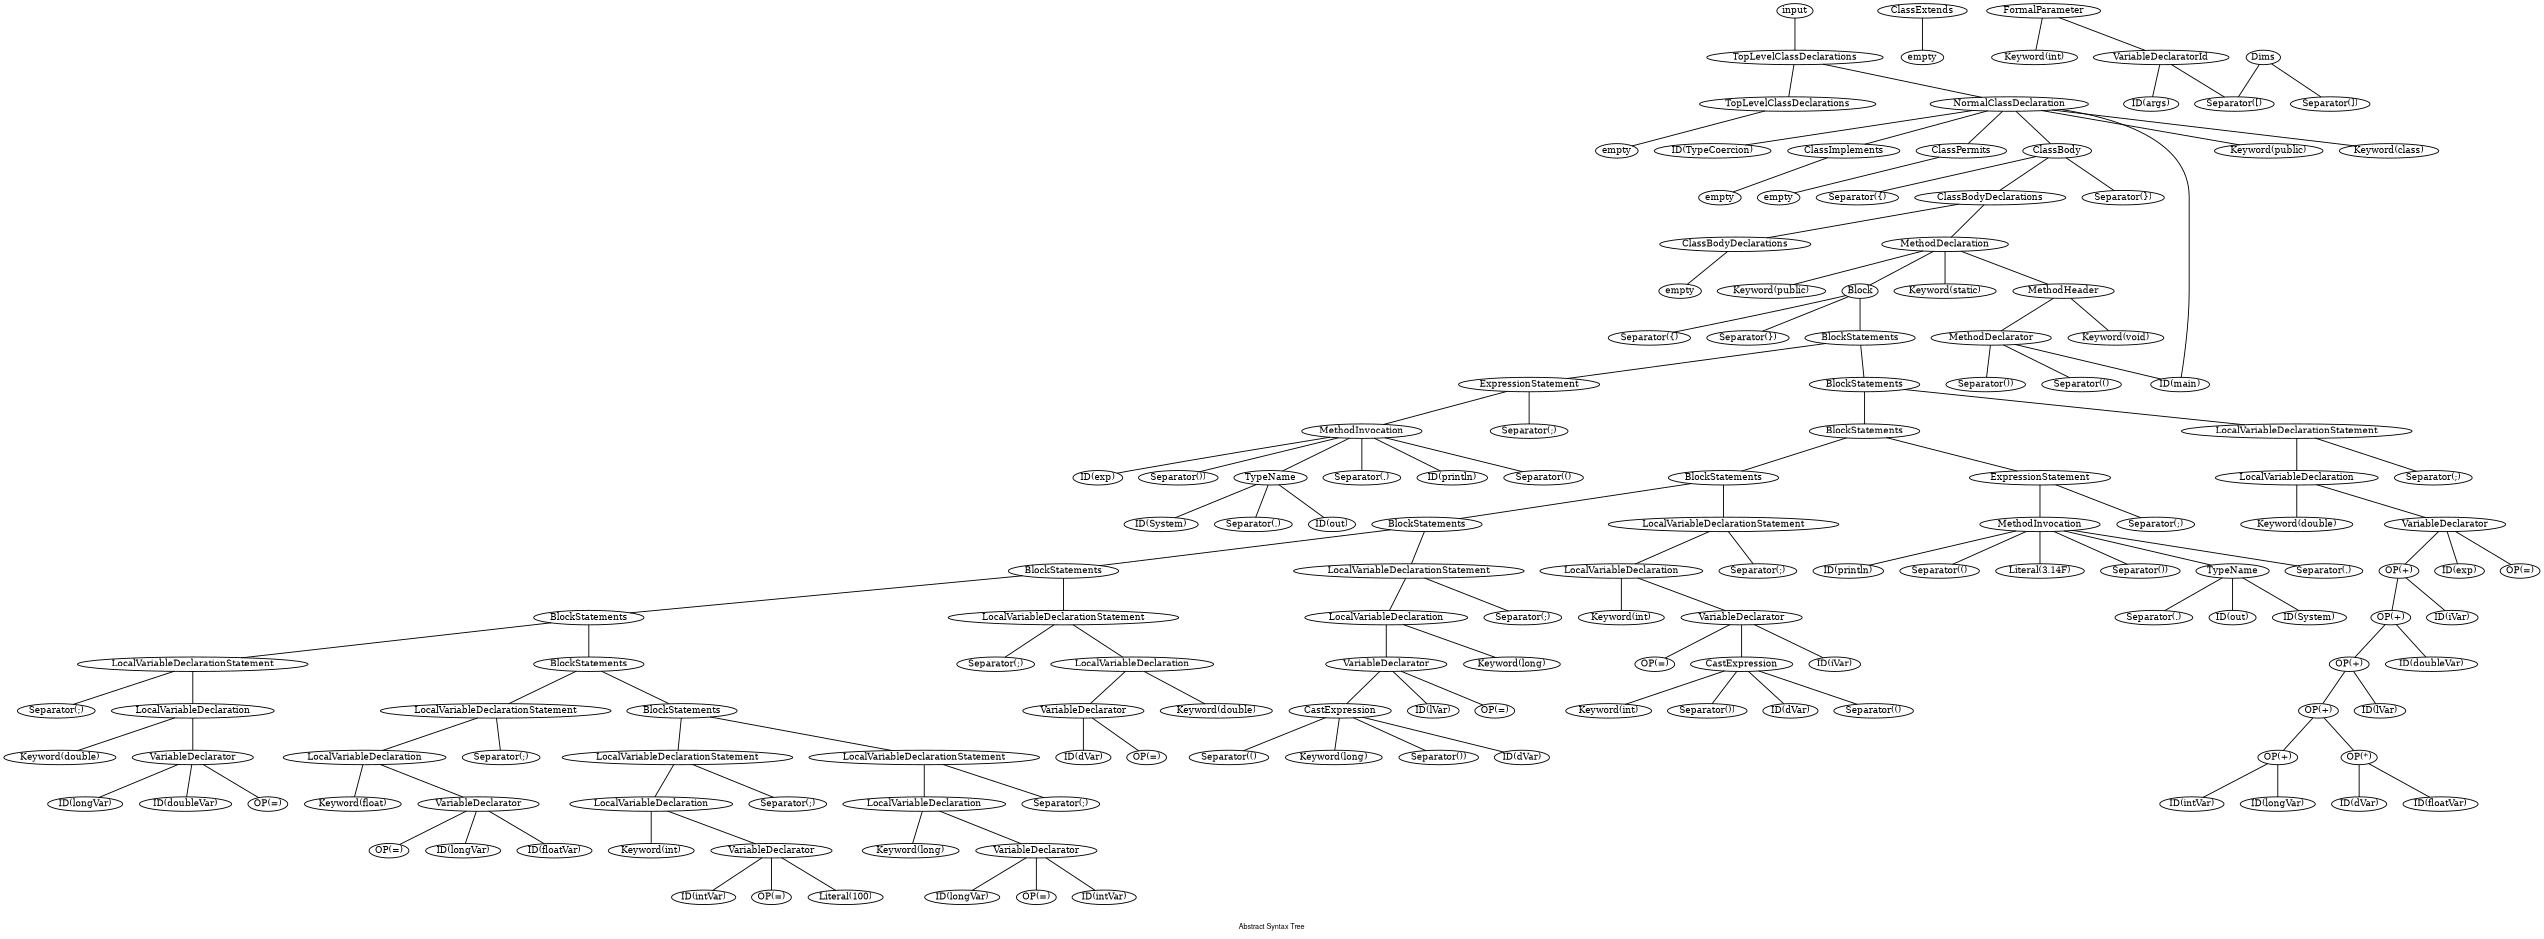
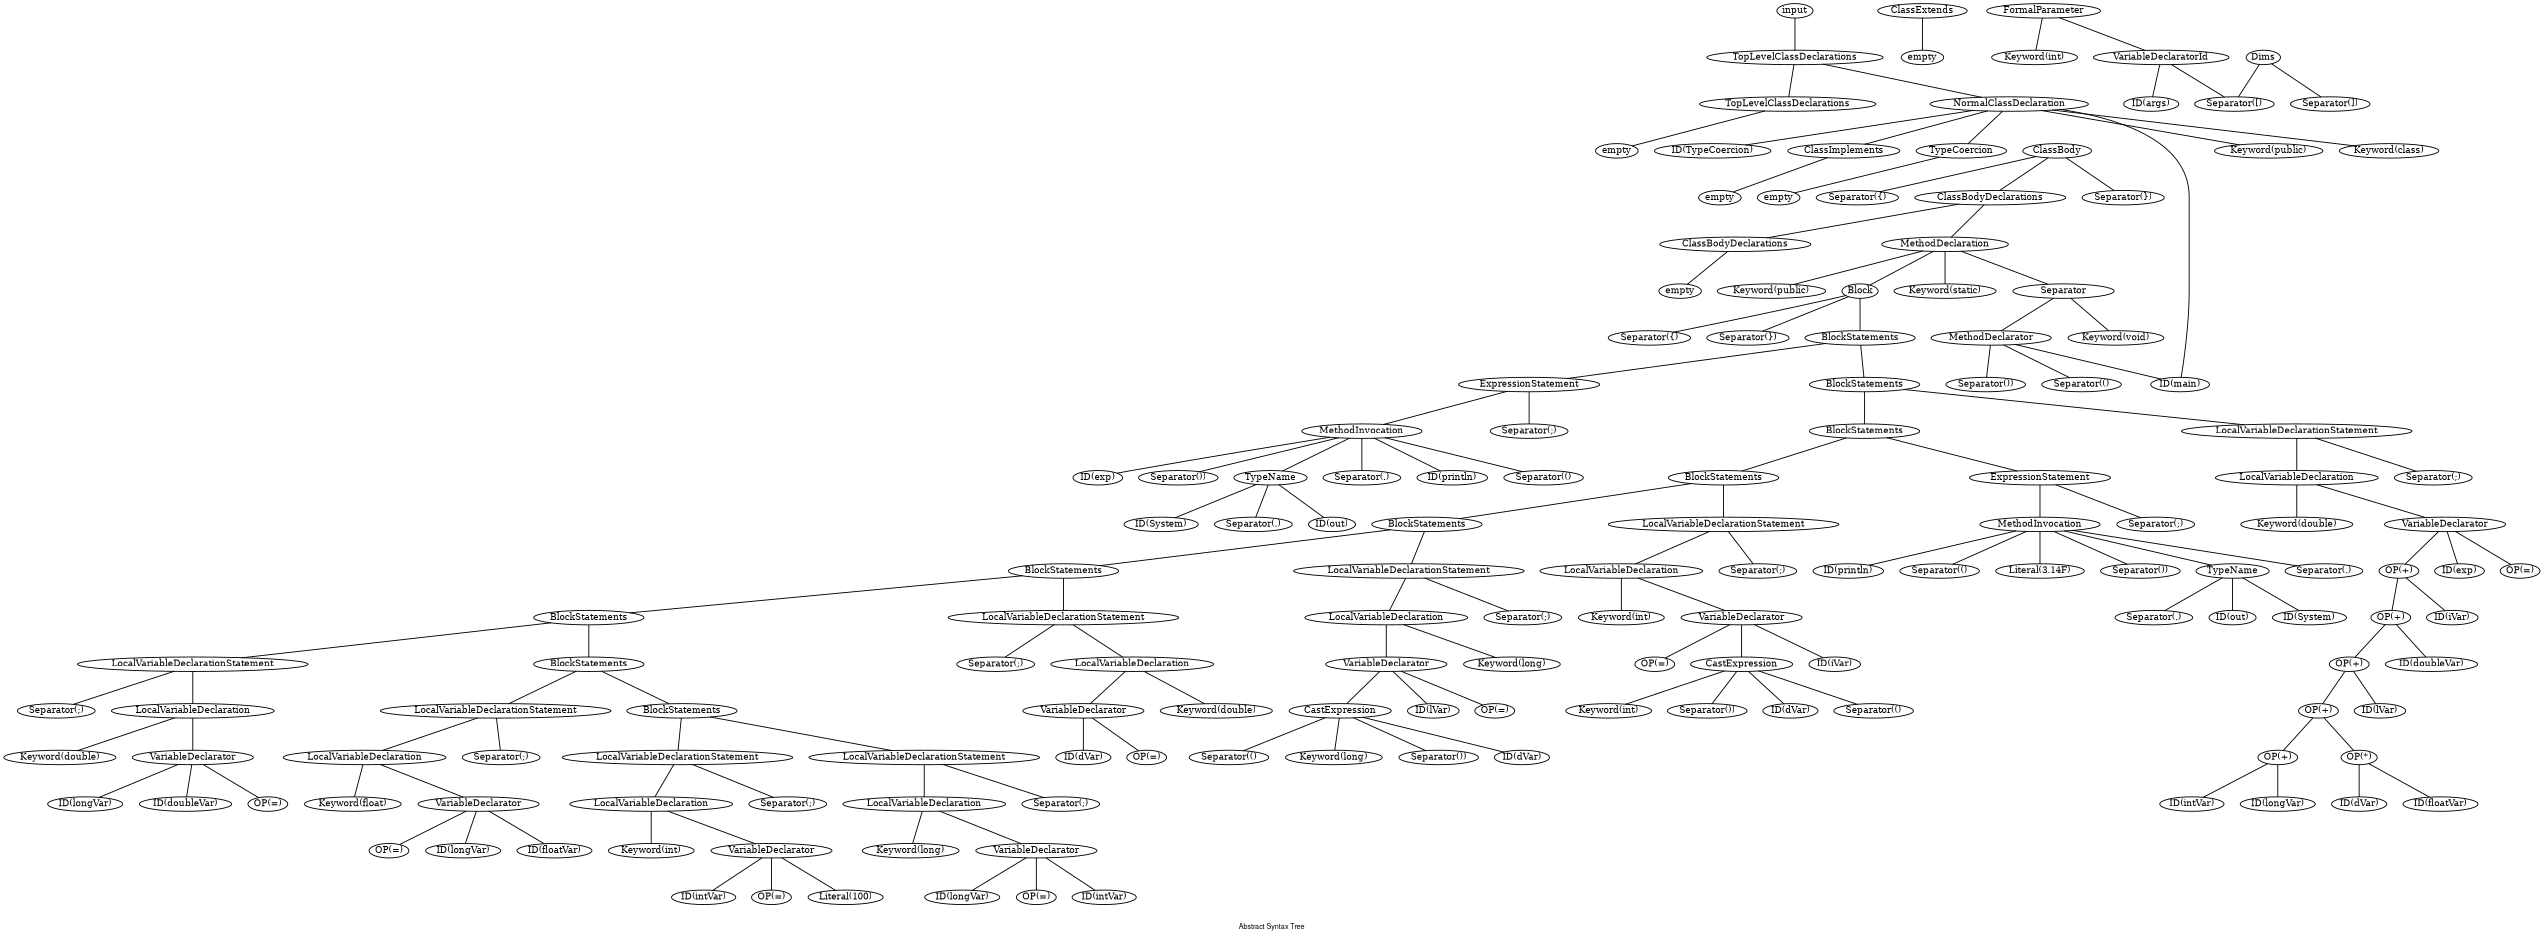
(2033, 127) -> none
(1961, 151) -> (1961, 151)
(2063, 291) -> (2063, 291)
